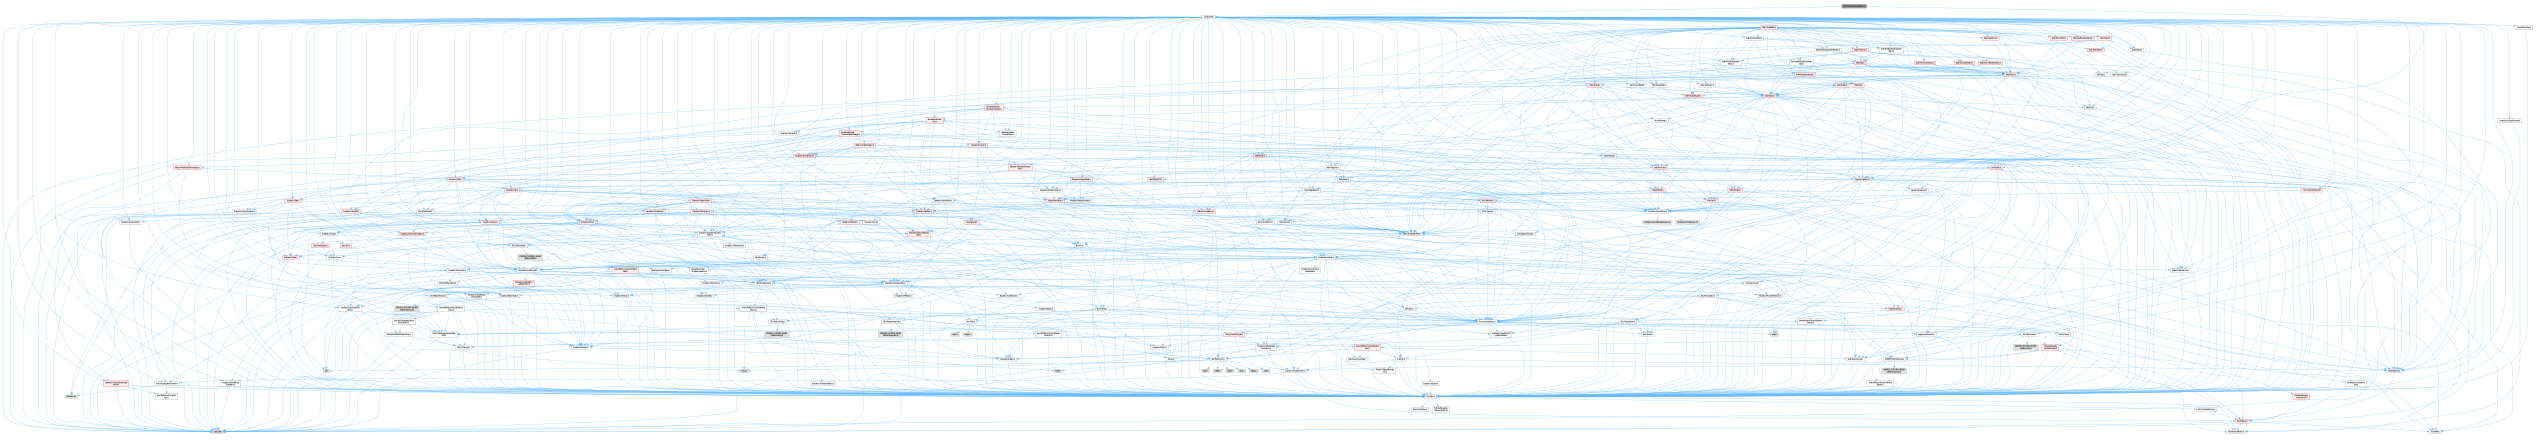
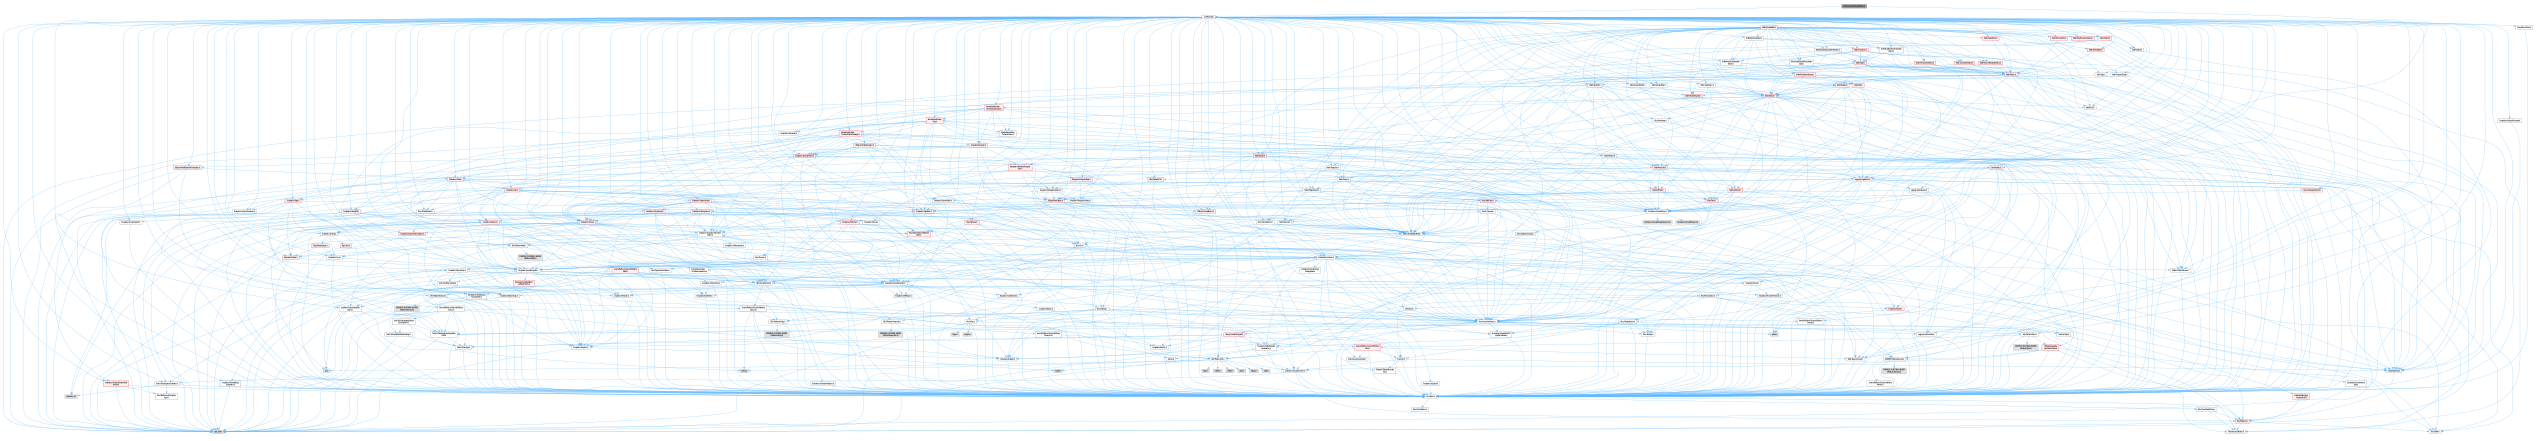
(1441, 409) -> none
